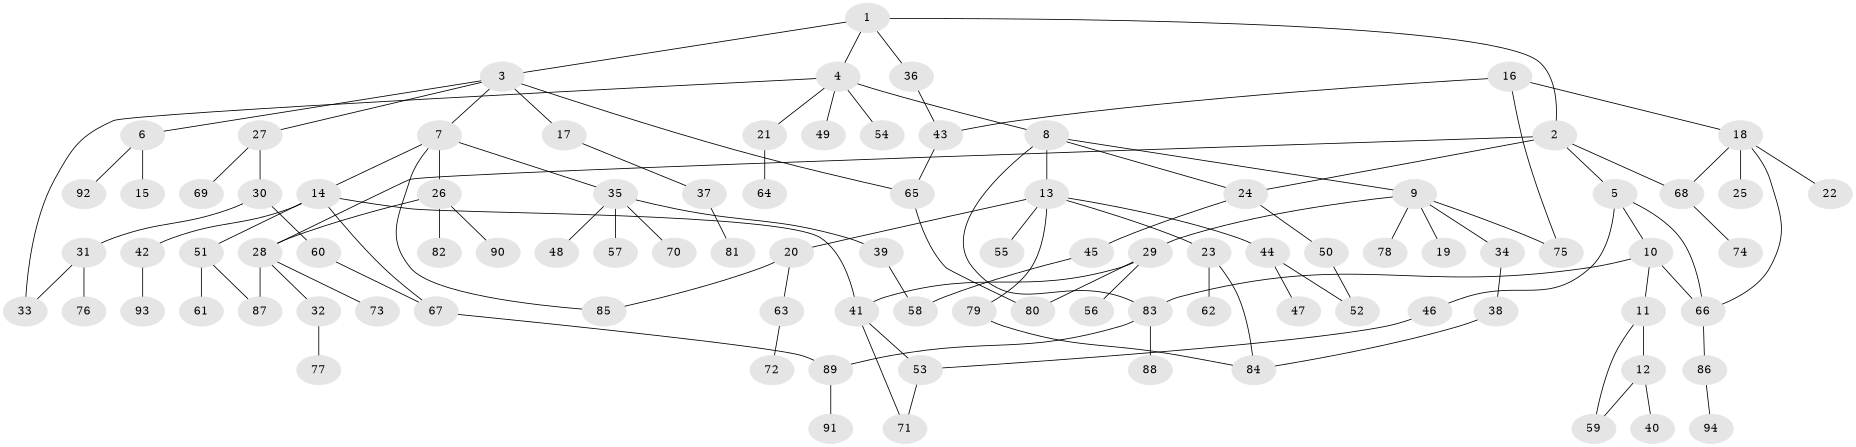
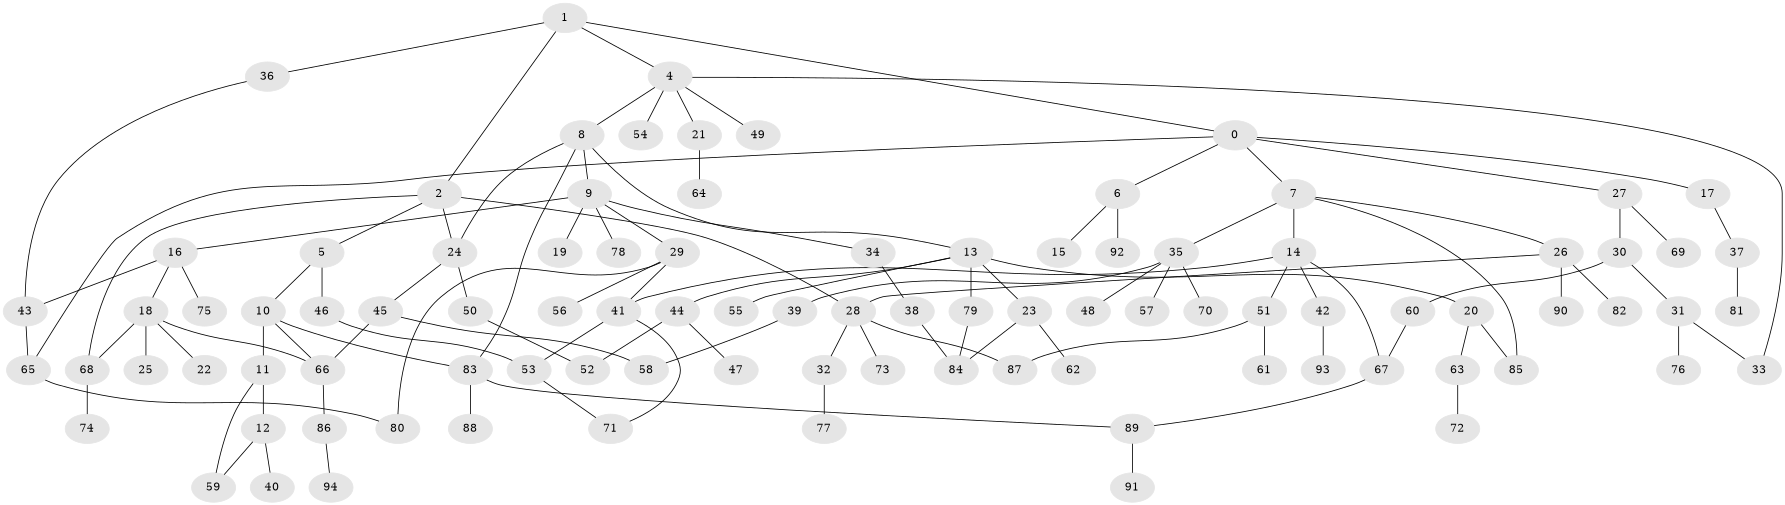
(502, 77) -> (1235, 135)
(1489, 221) -> (401, 221)
(1681, 239) -> (353, 339)
